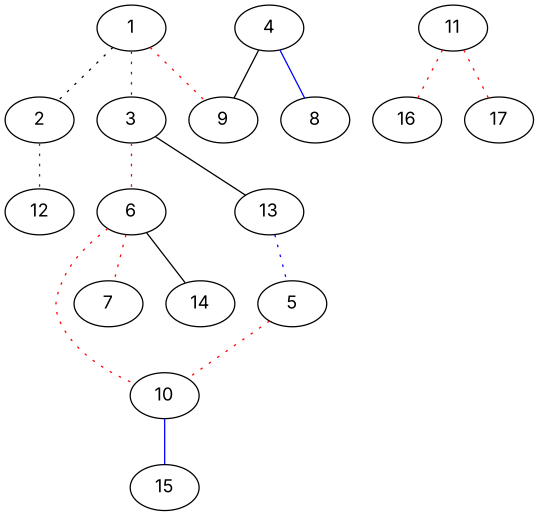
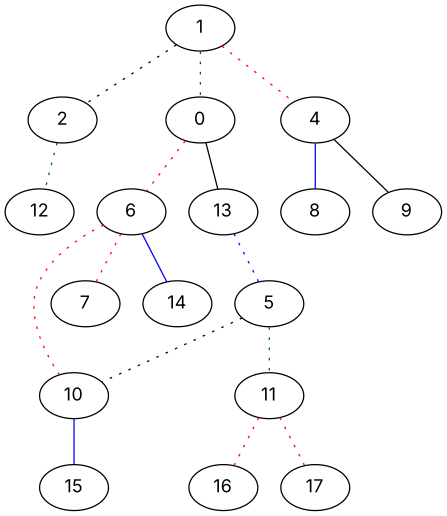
(177, 74) -> (258, 74)
(131, 120) -> (200, 120)
(166, 258) -> (154, 258)
(229, 350) -> (172, 350)
none -> (269, 350)
